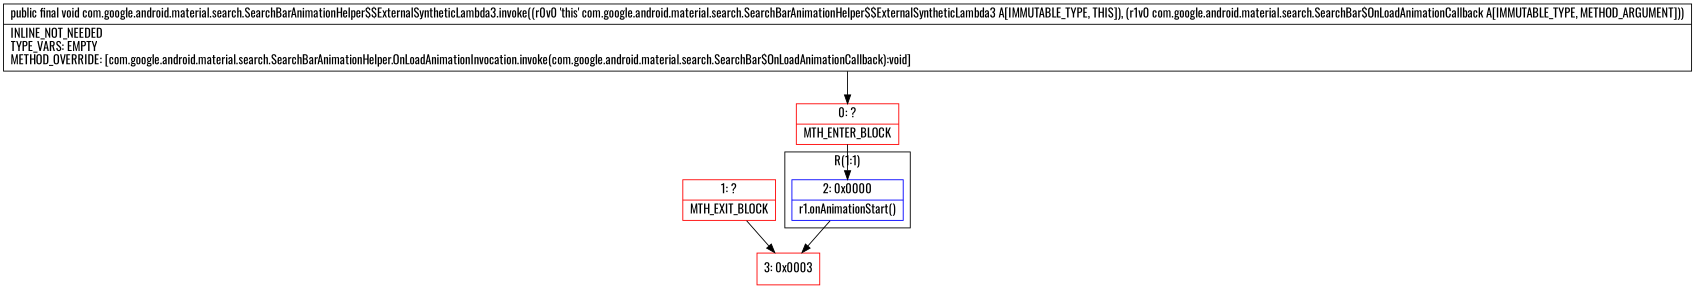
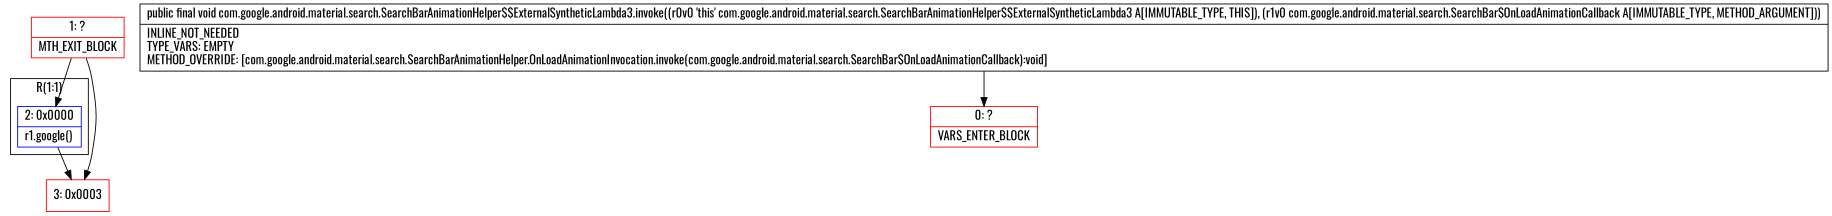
(848, 134) -> (984, 136)
(848, 157) -> (67, 73)
(848, 210) -> (49, 136)
